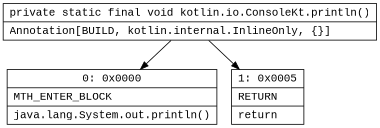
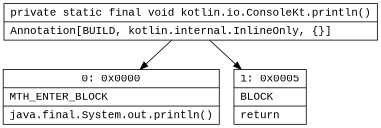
(258, 97) -> (257, 97)
(112, 115) -> (111, 115)
